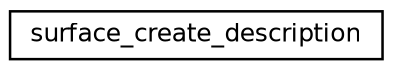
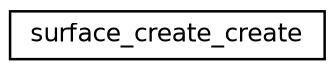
(196, 35) -> (167, 35)
